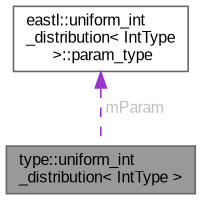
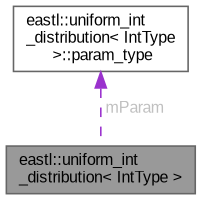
(101, 170) -> (101, 170)
